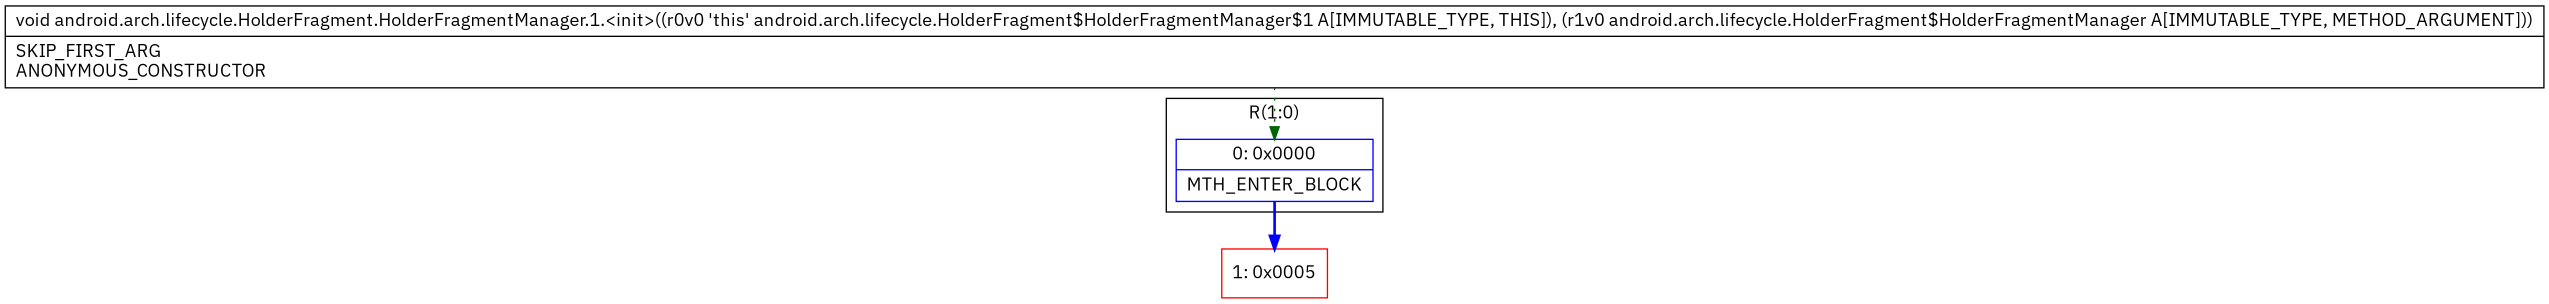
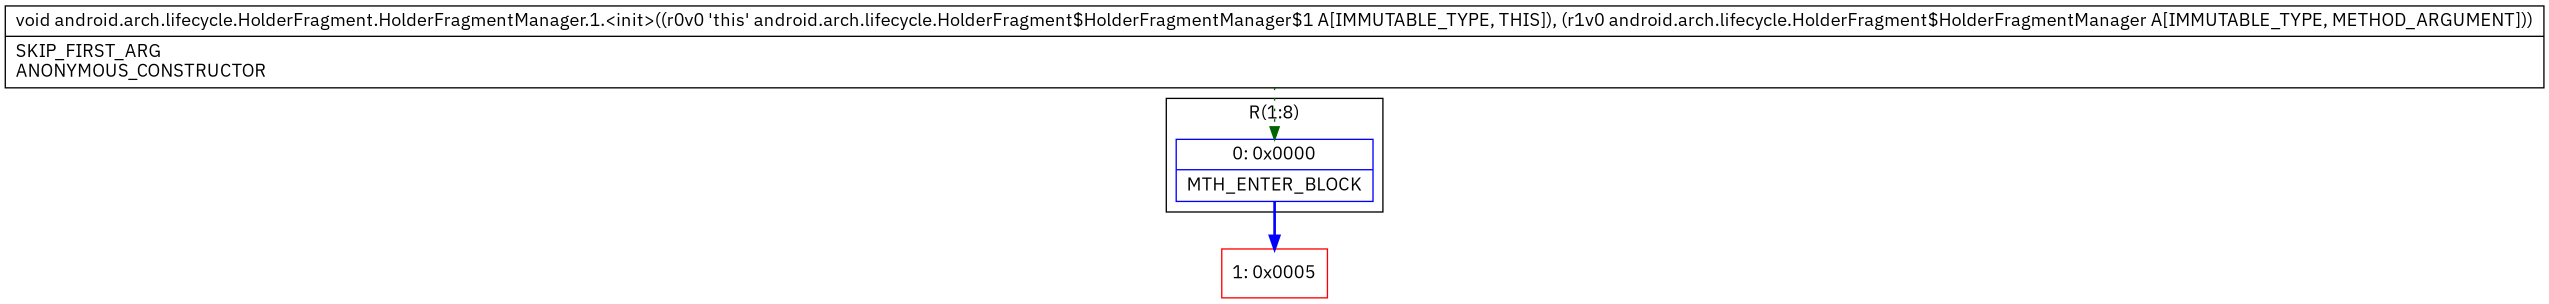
(1275, 114) -> (1275, 114)
